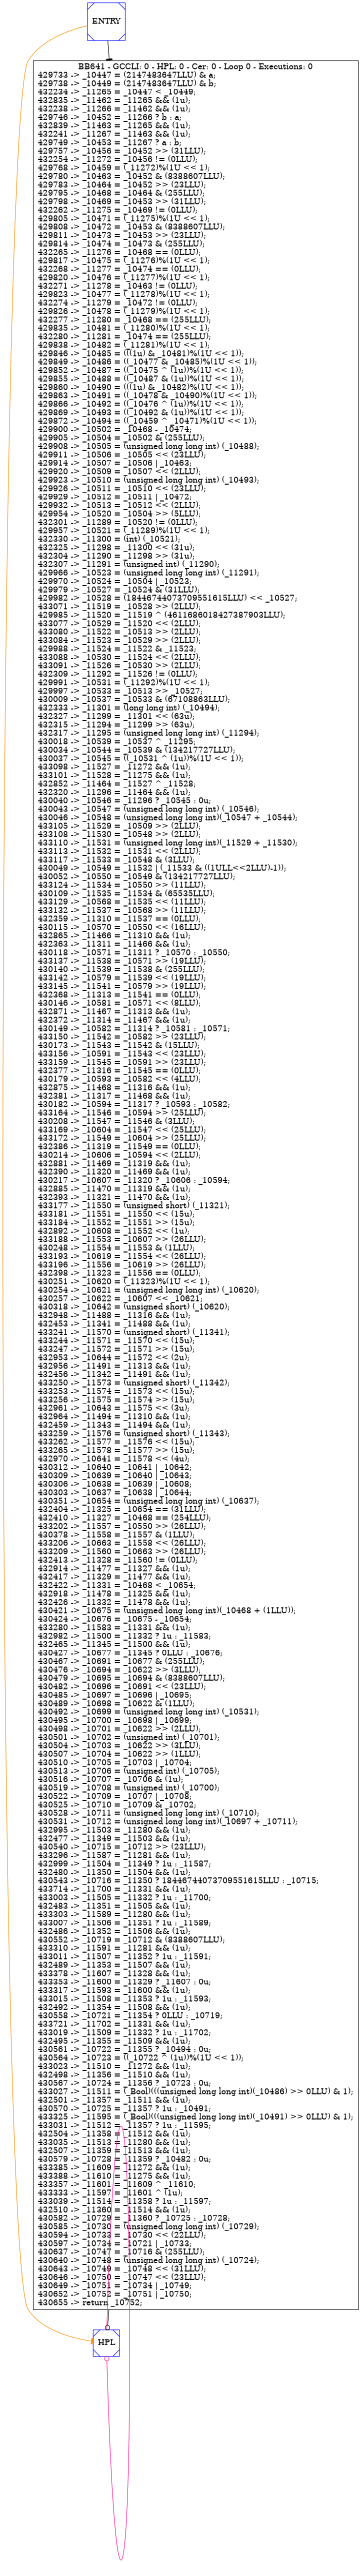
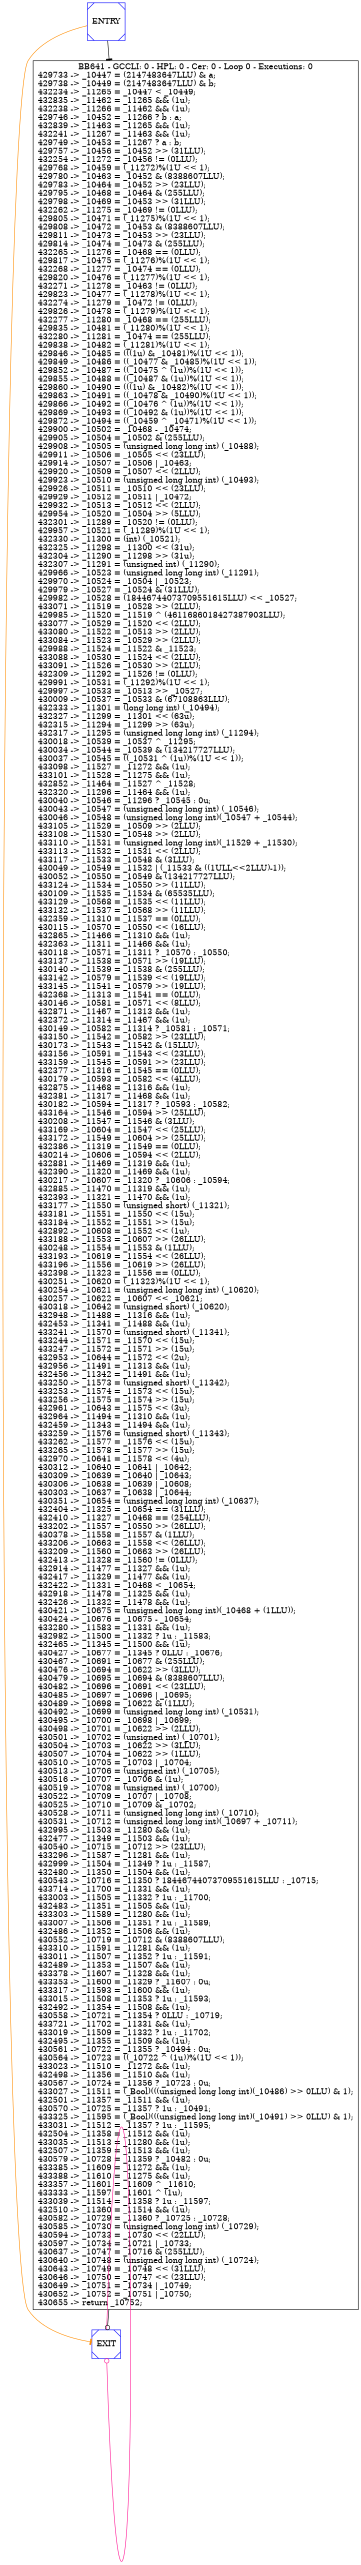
(106, 2343) -> (106, 2344)
